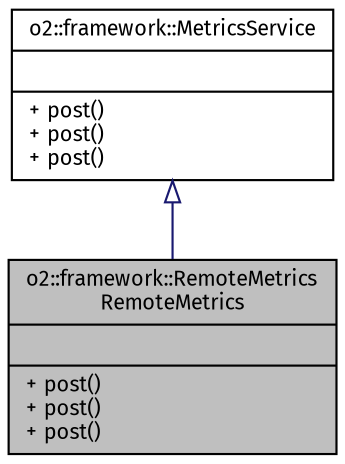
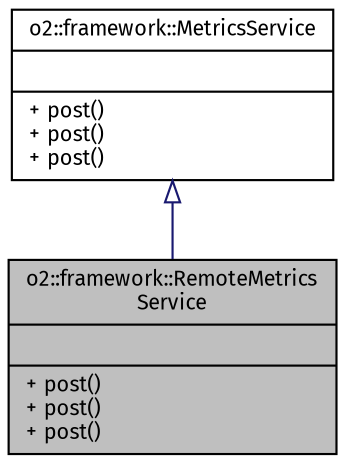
(173, 303) -> (173, 303)
